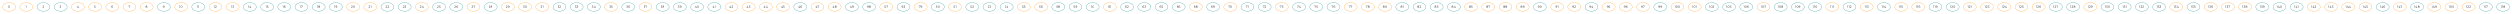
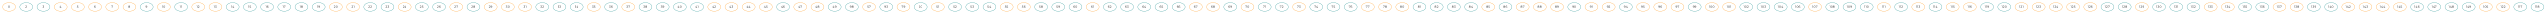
(26, 7) -> none
none -> (1144, 7)
none -> (1196, 7)
none -> (1505, 7)
none -> (1781, 7)
(2159, 7) -> (2211, 7)
(2211, 7) -> (2262, 7)
(2297, 7) -> none
(2400, 7) -> (2434, 7)
(2434, 7) -> (2469, 7)
